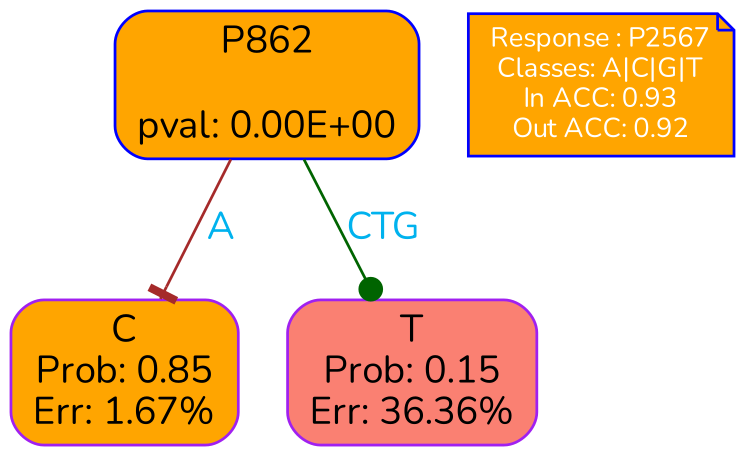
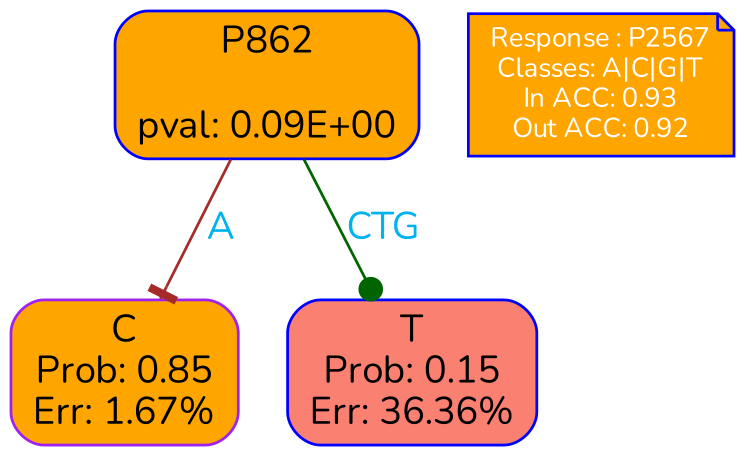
(267, 85) -> (267, 85)
(412, 372) -> (412, 372)
